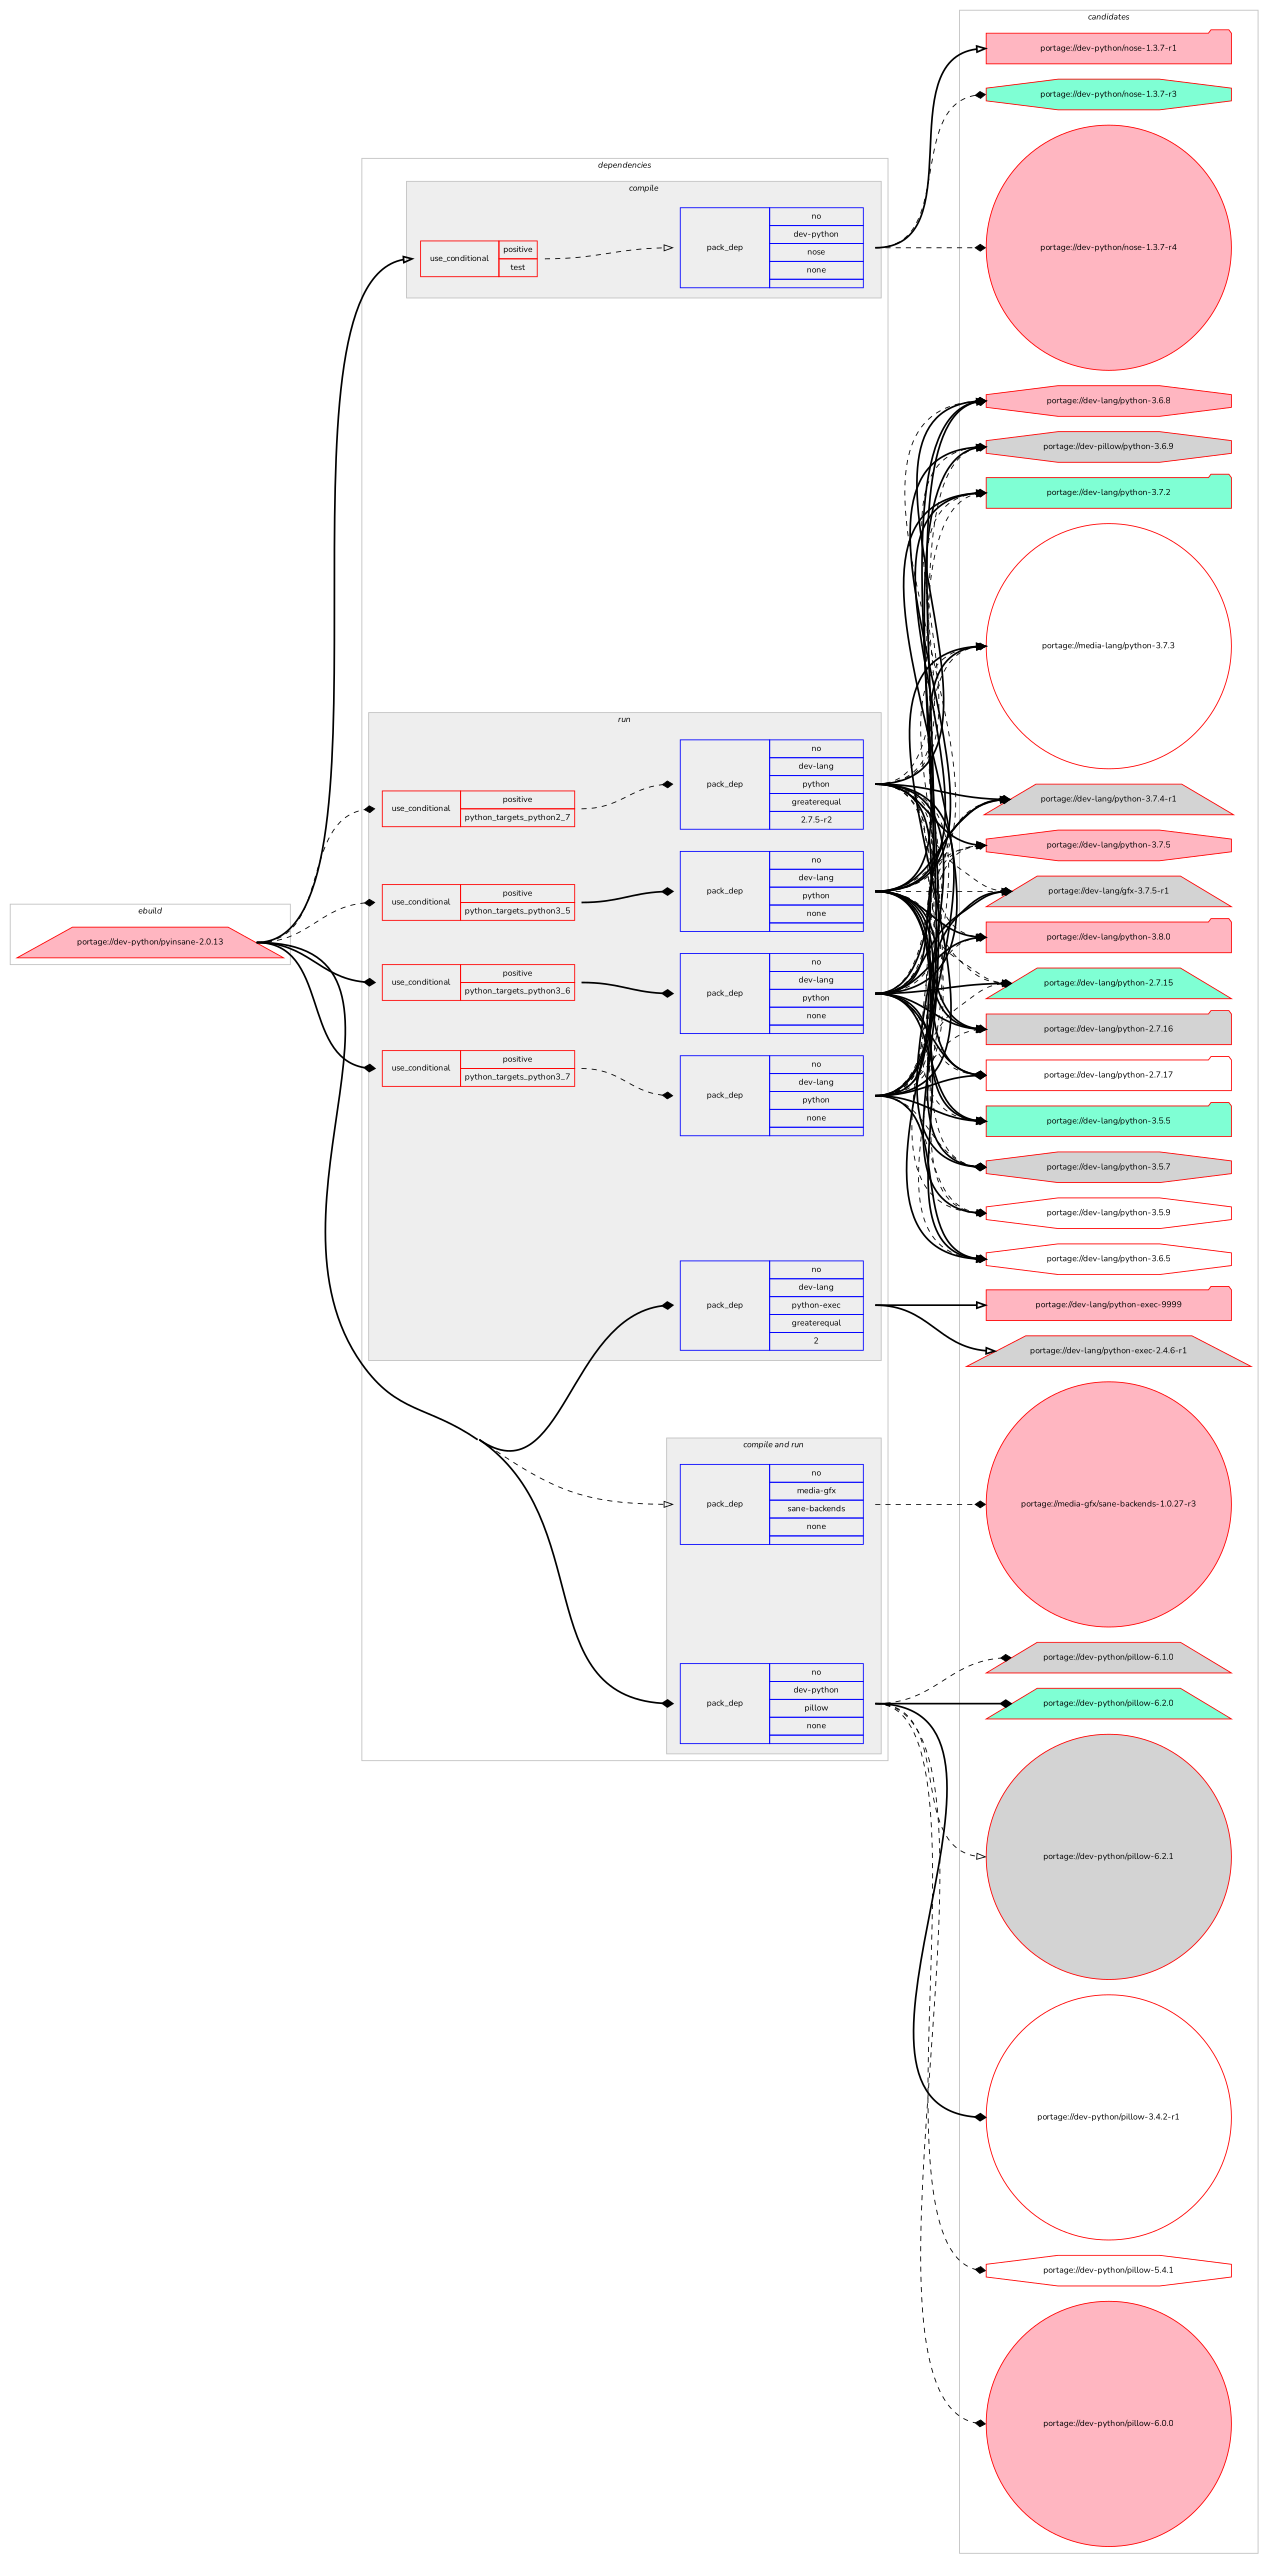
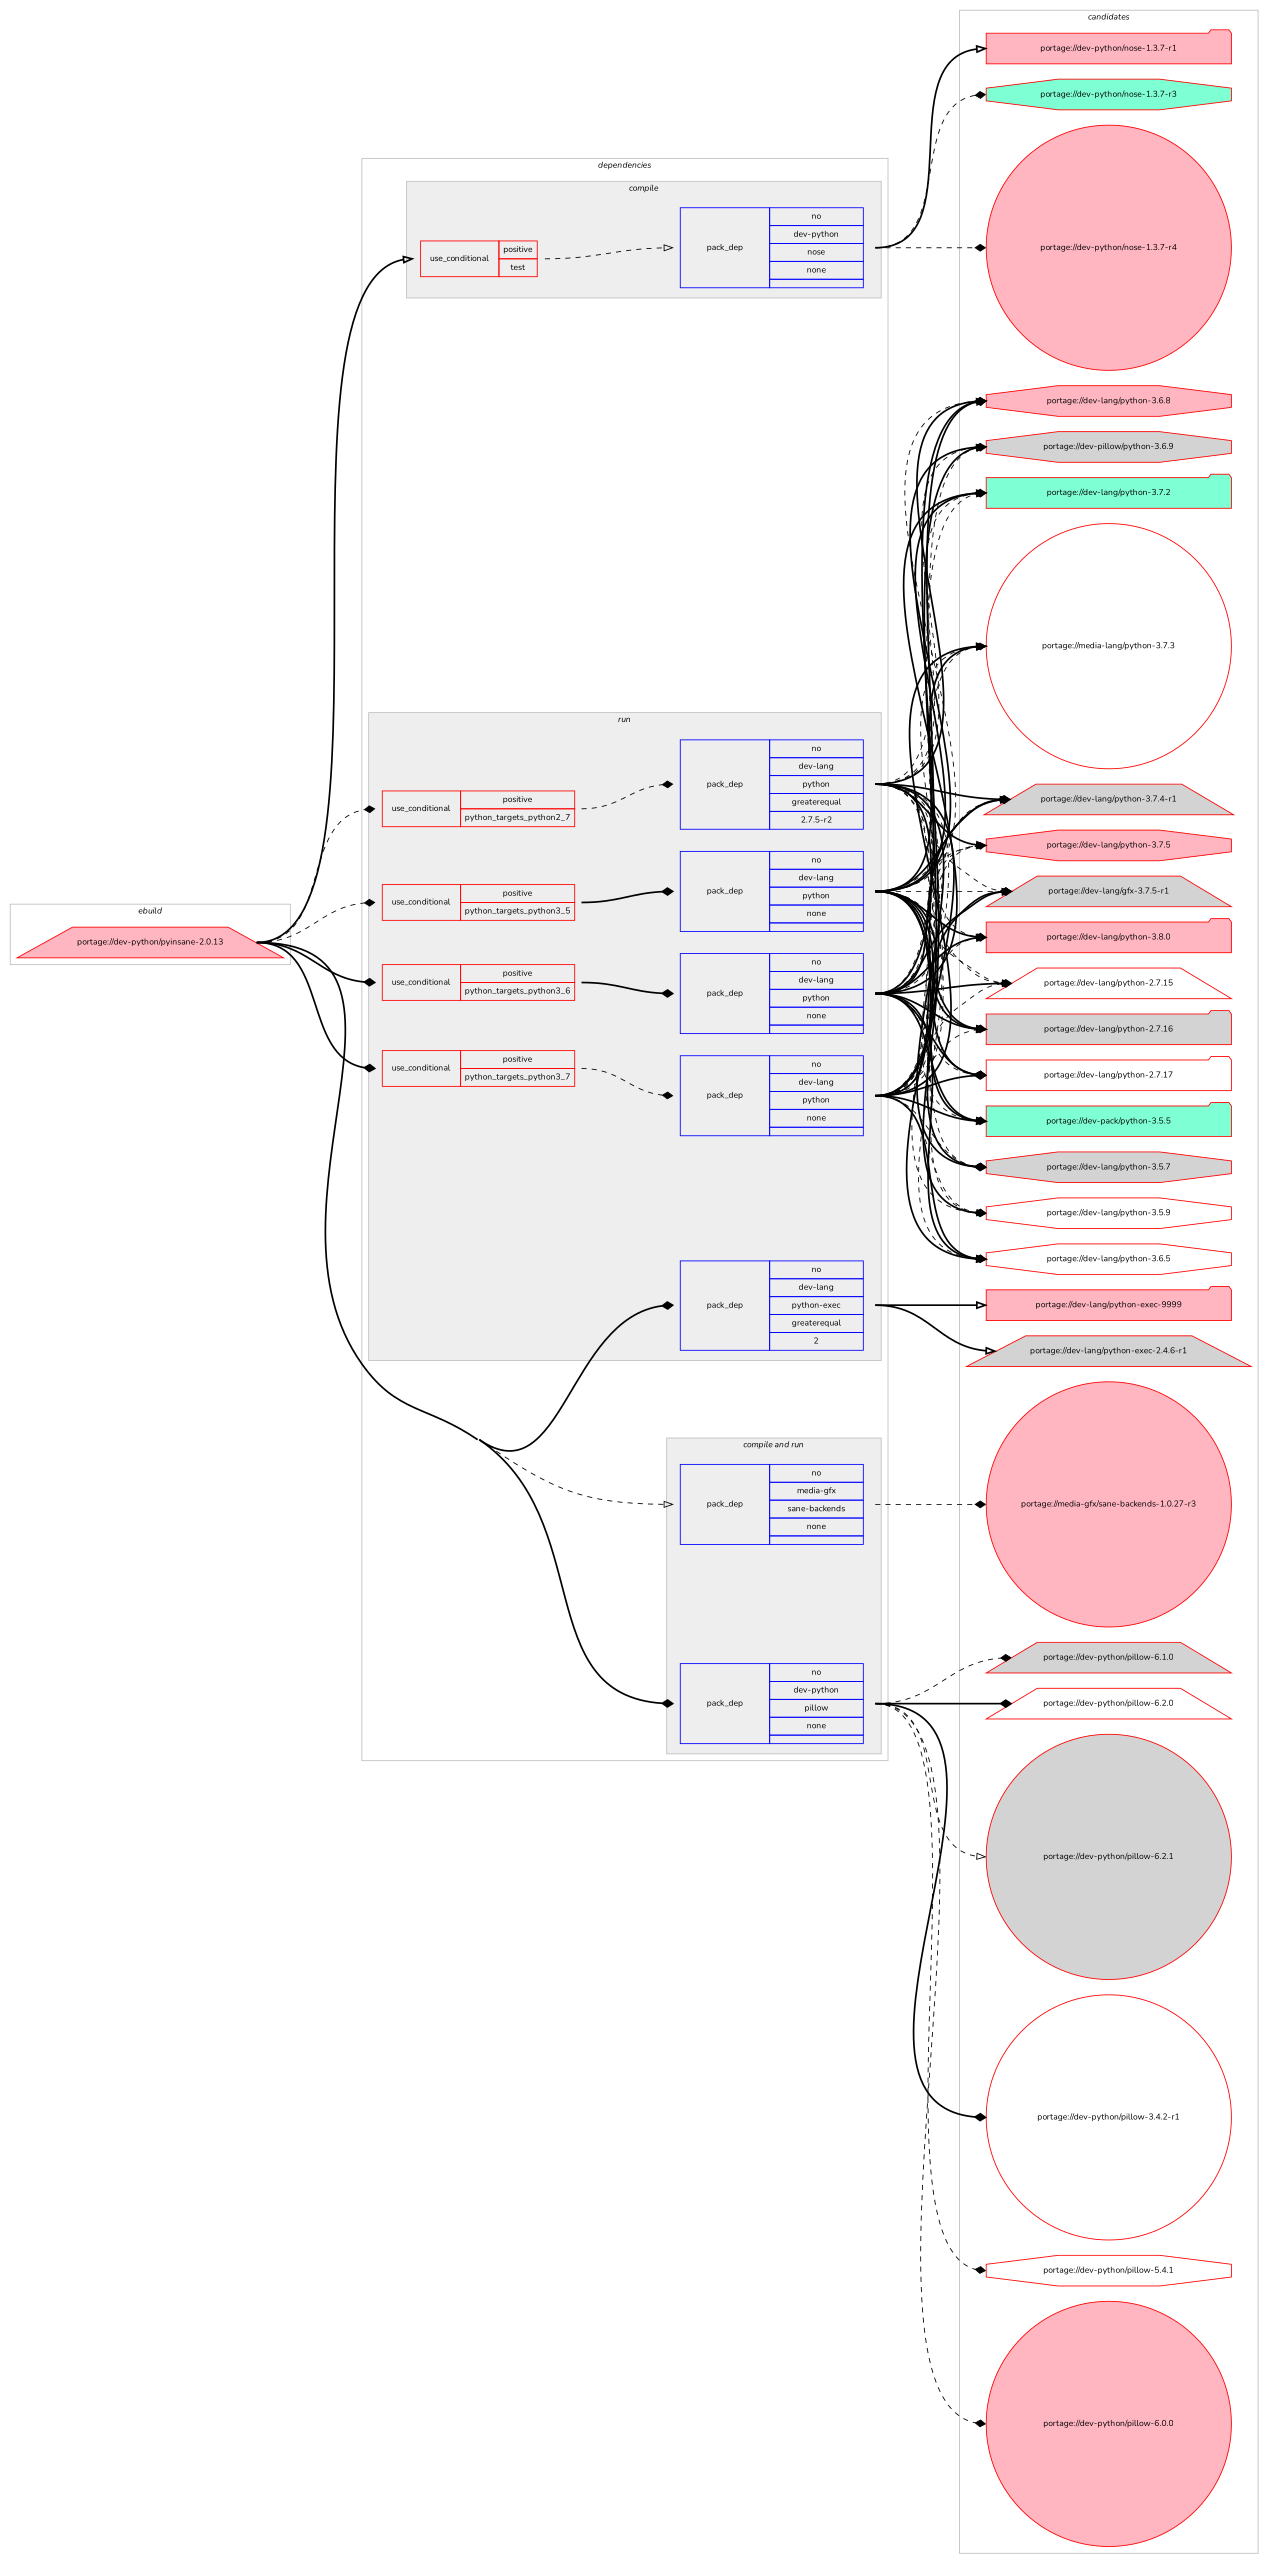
(1109, 983) -> (1109, 983)
(1109, 1121) -> (1109, 1121)
(1109, 1704) -> (1109, 1704)
